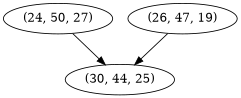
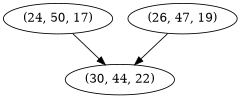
(58, 19) -> (58, 19)
(120, 80) -> (120, 80)
